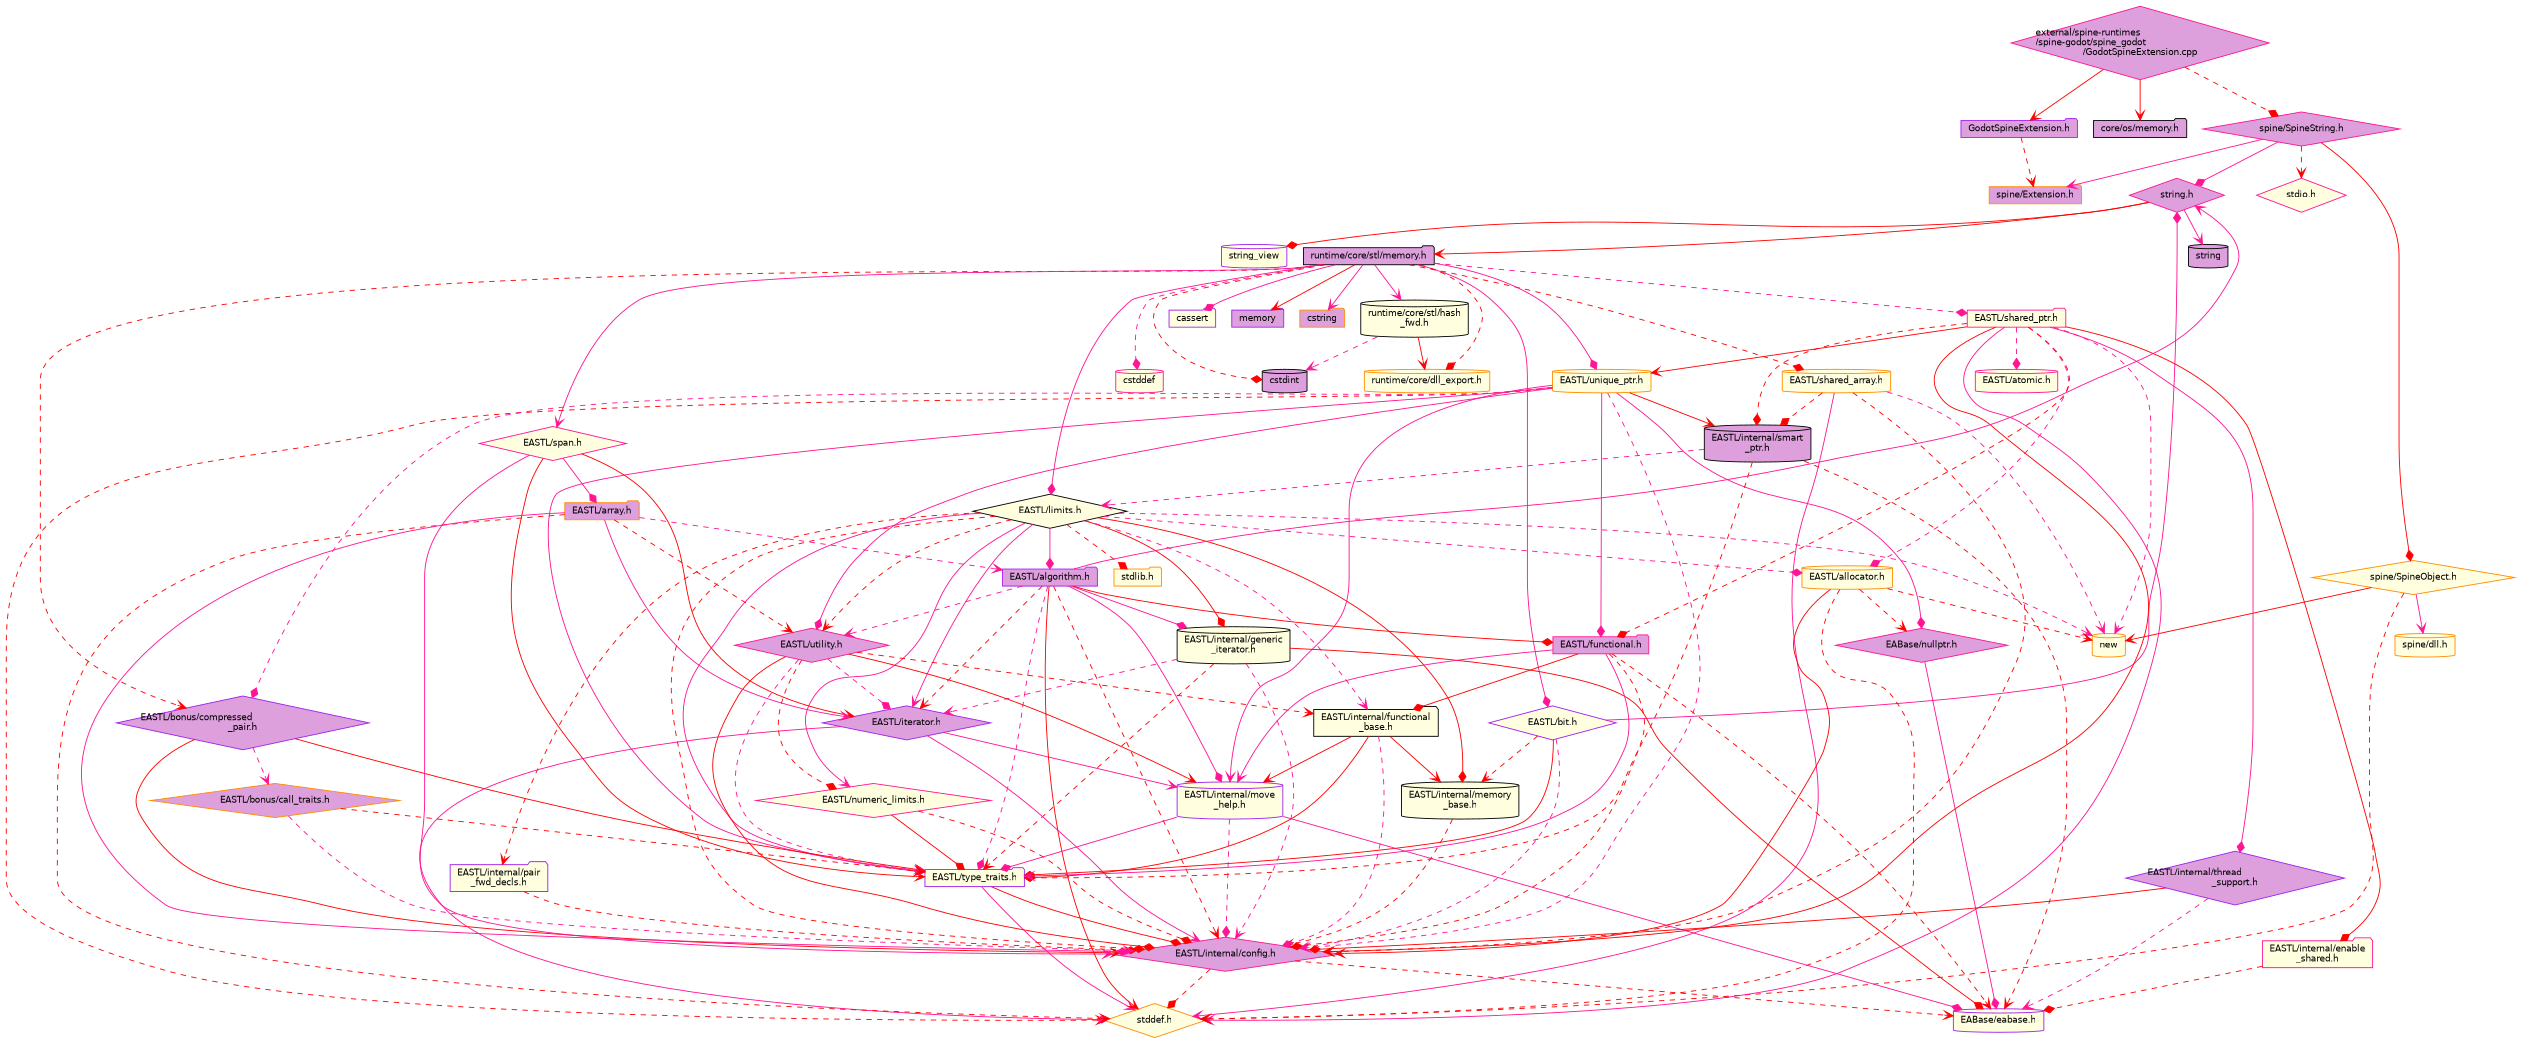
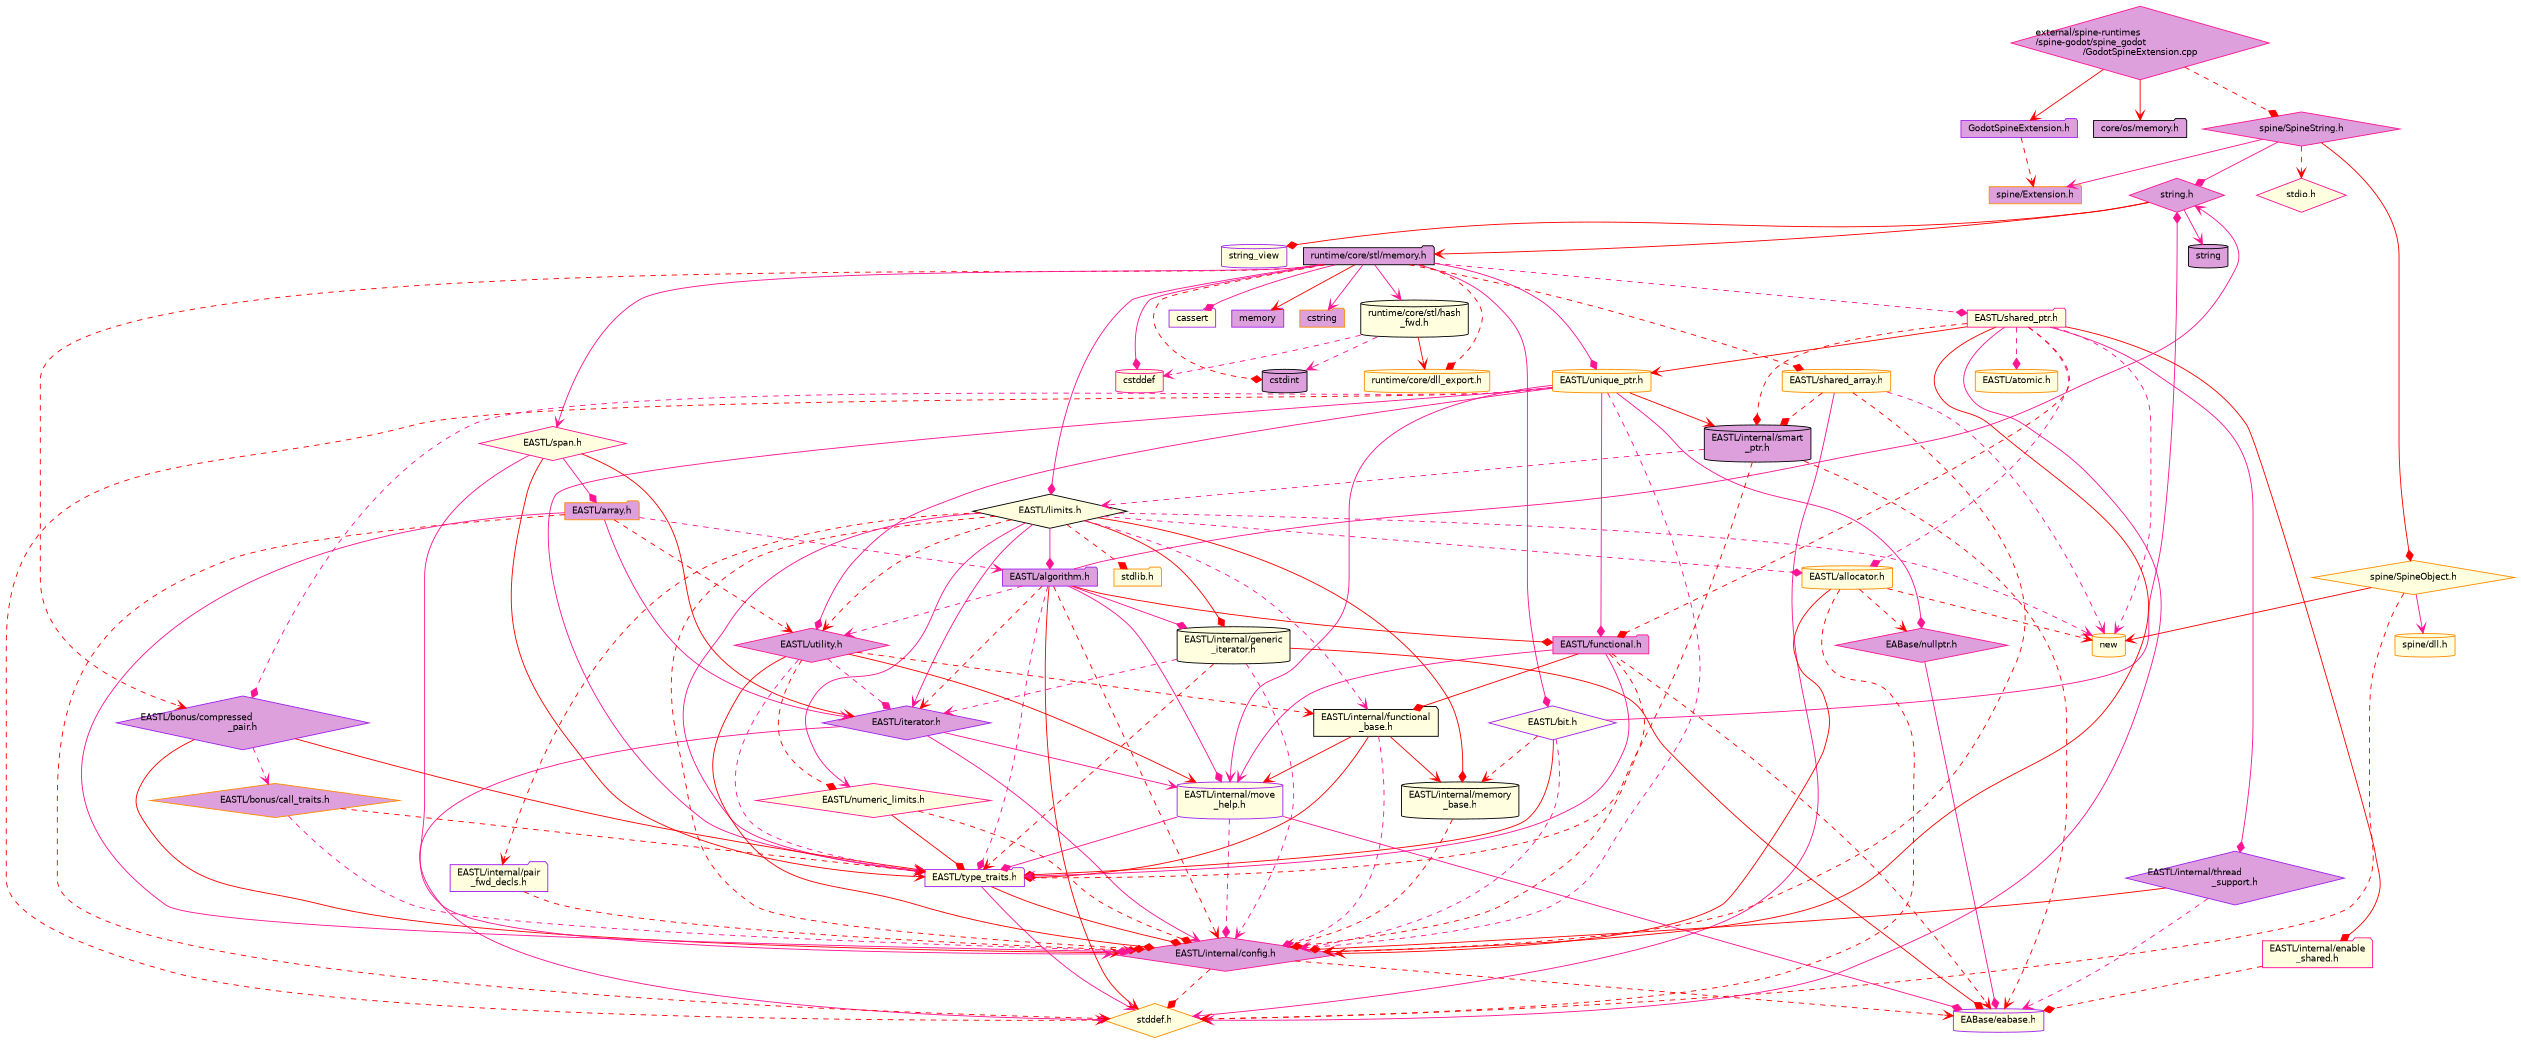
(1148, 302) -> (1148, 302)
none -> (1267, 356)
(2017, 381) -> (2017, 381)
